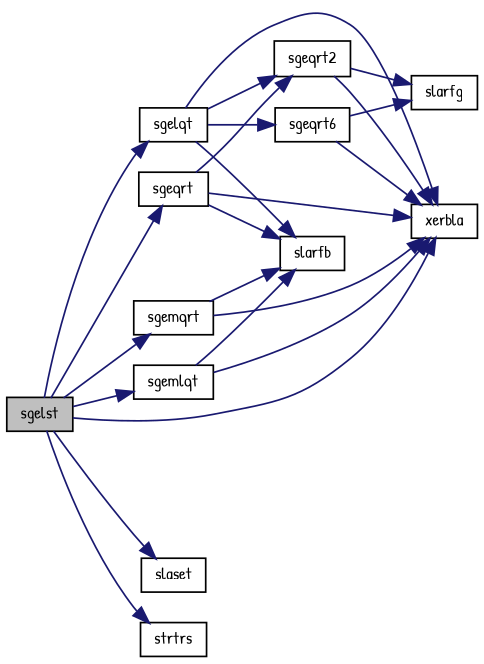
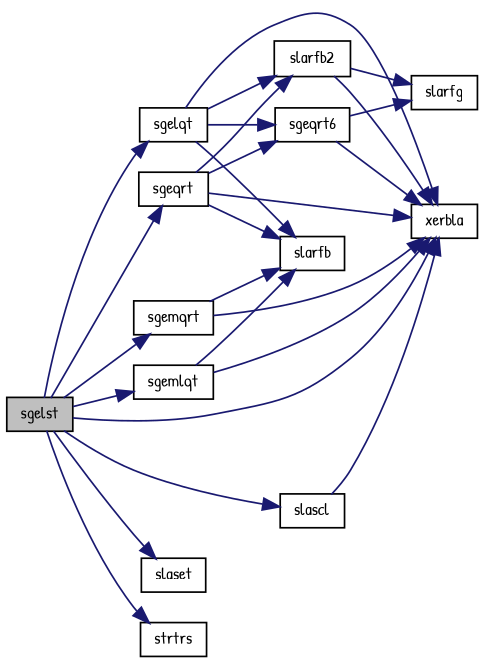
(312, 59) -> (312, 59)
none -> (235, 161)
none -> (312, 511)
